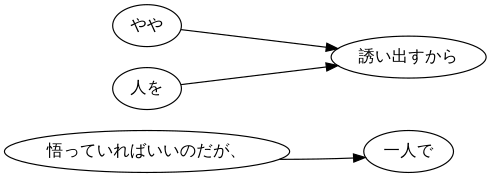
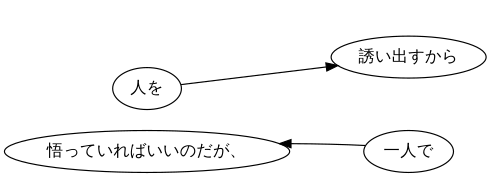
(147, 26) -> none
(316, 159) -> (328, 144)
